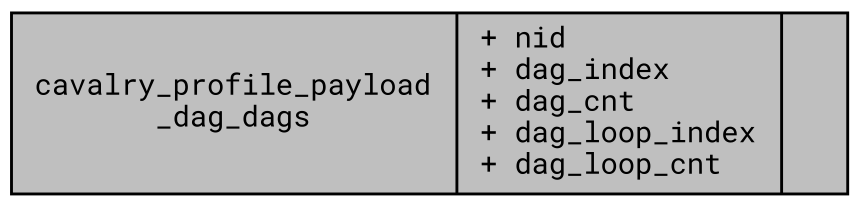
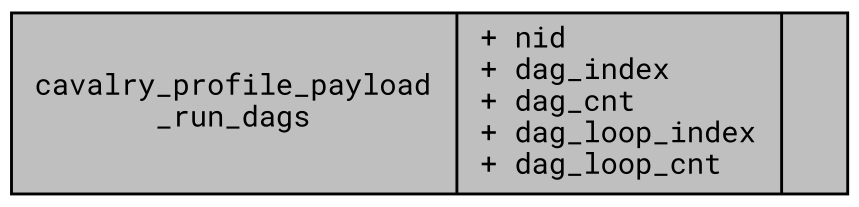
(234, 118) -> (234, 118)
